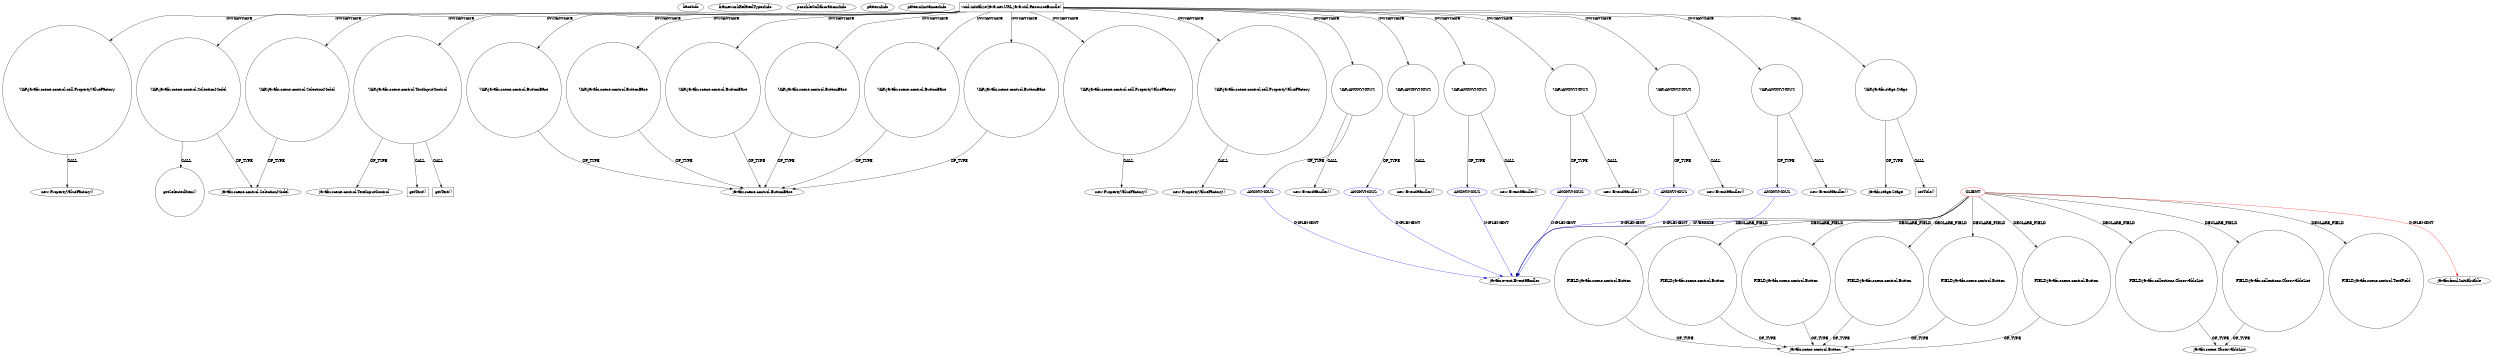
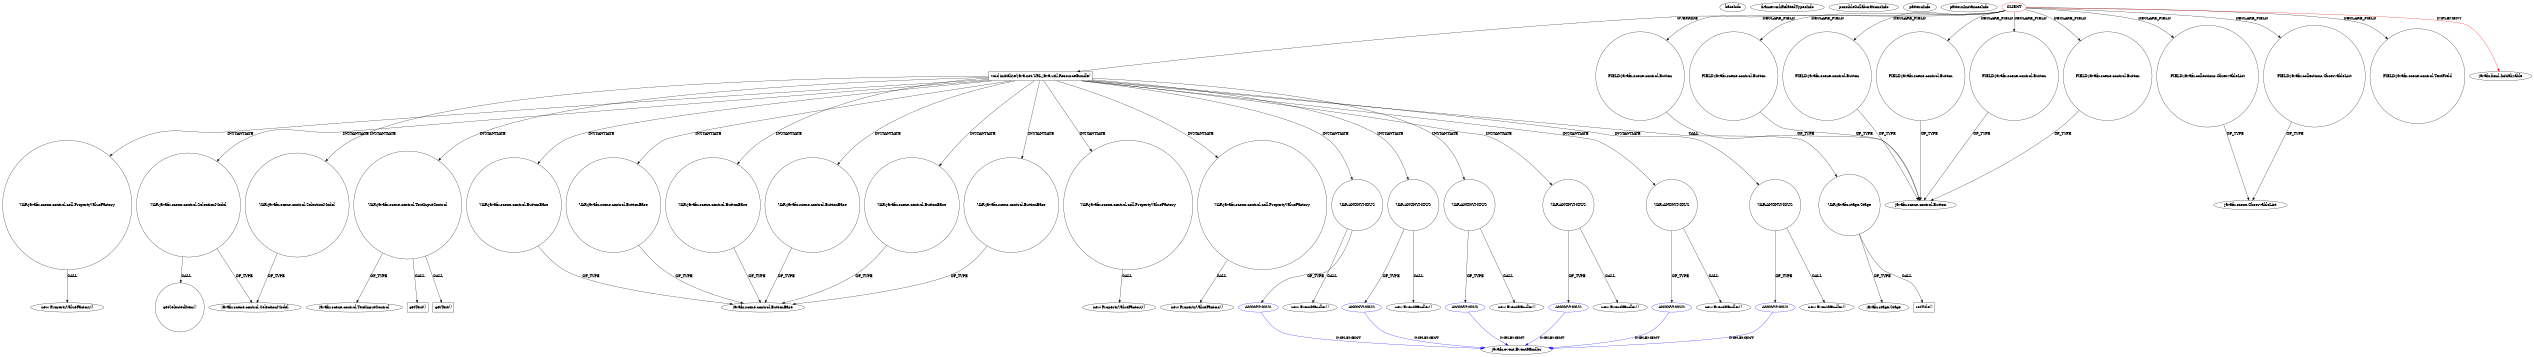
(1734, 218) -> (1542, 26)
